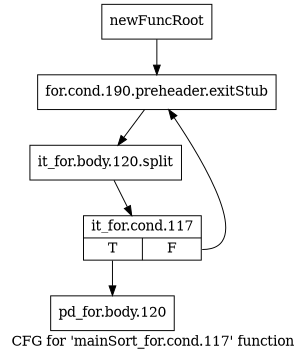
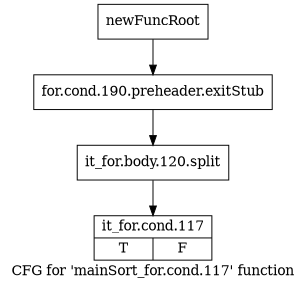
(214, 186) -> none
(112, 313) -> none
